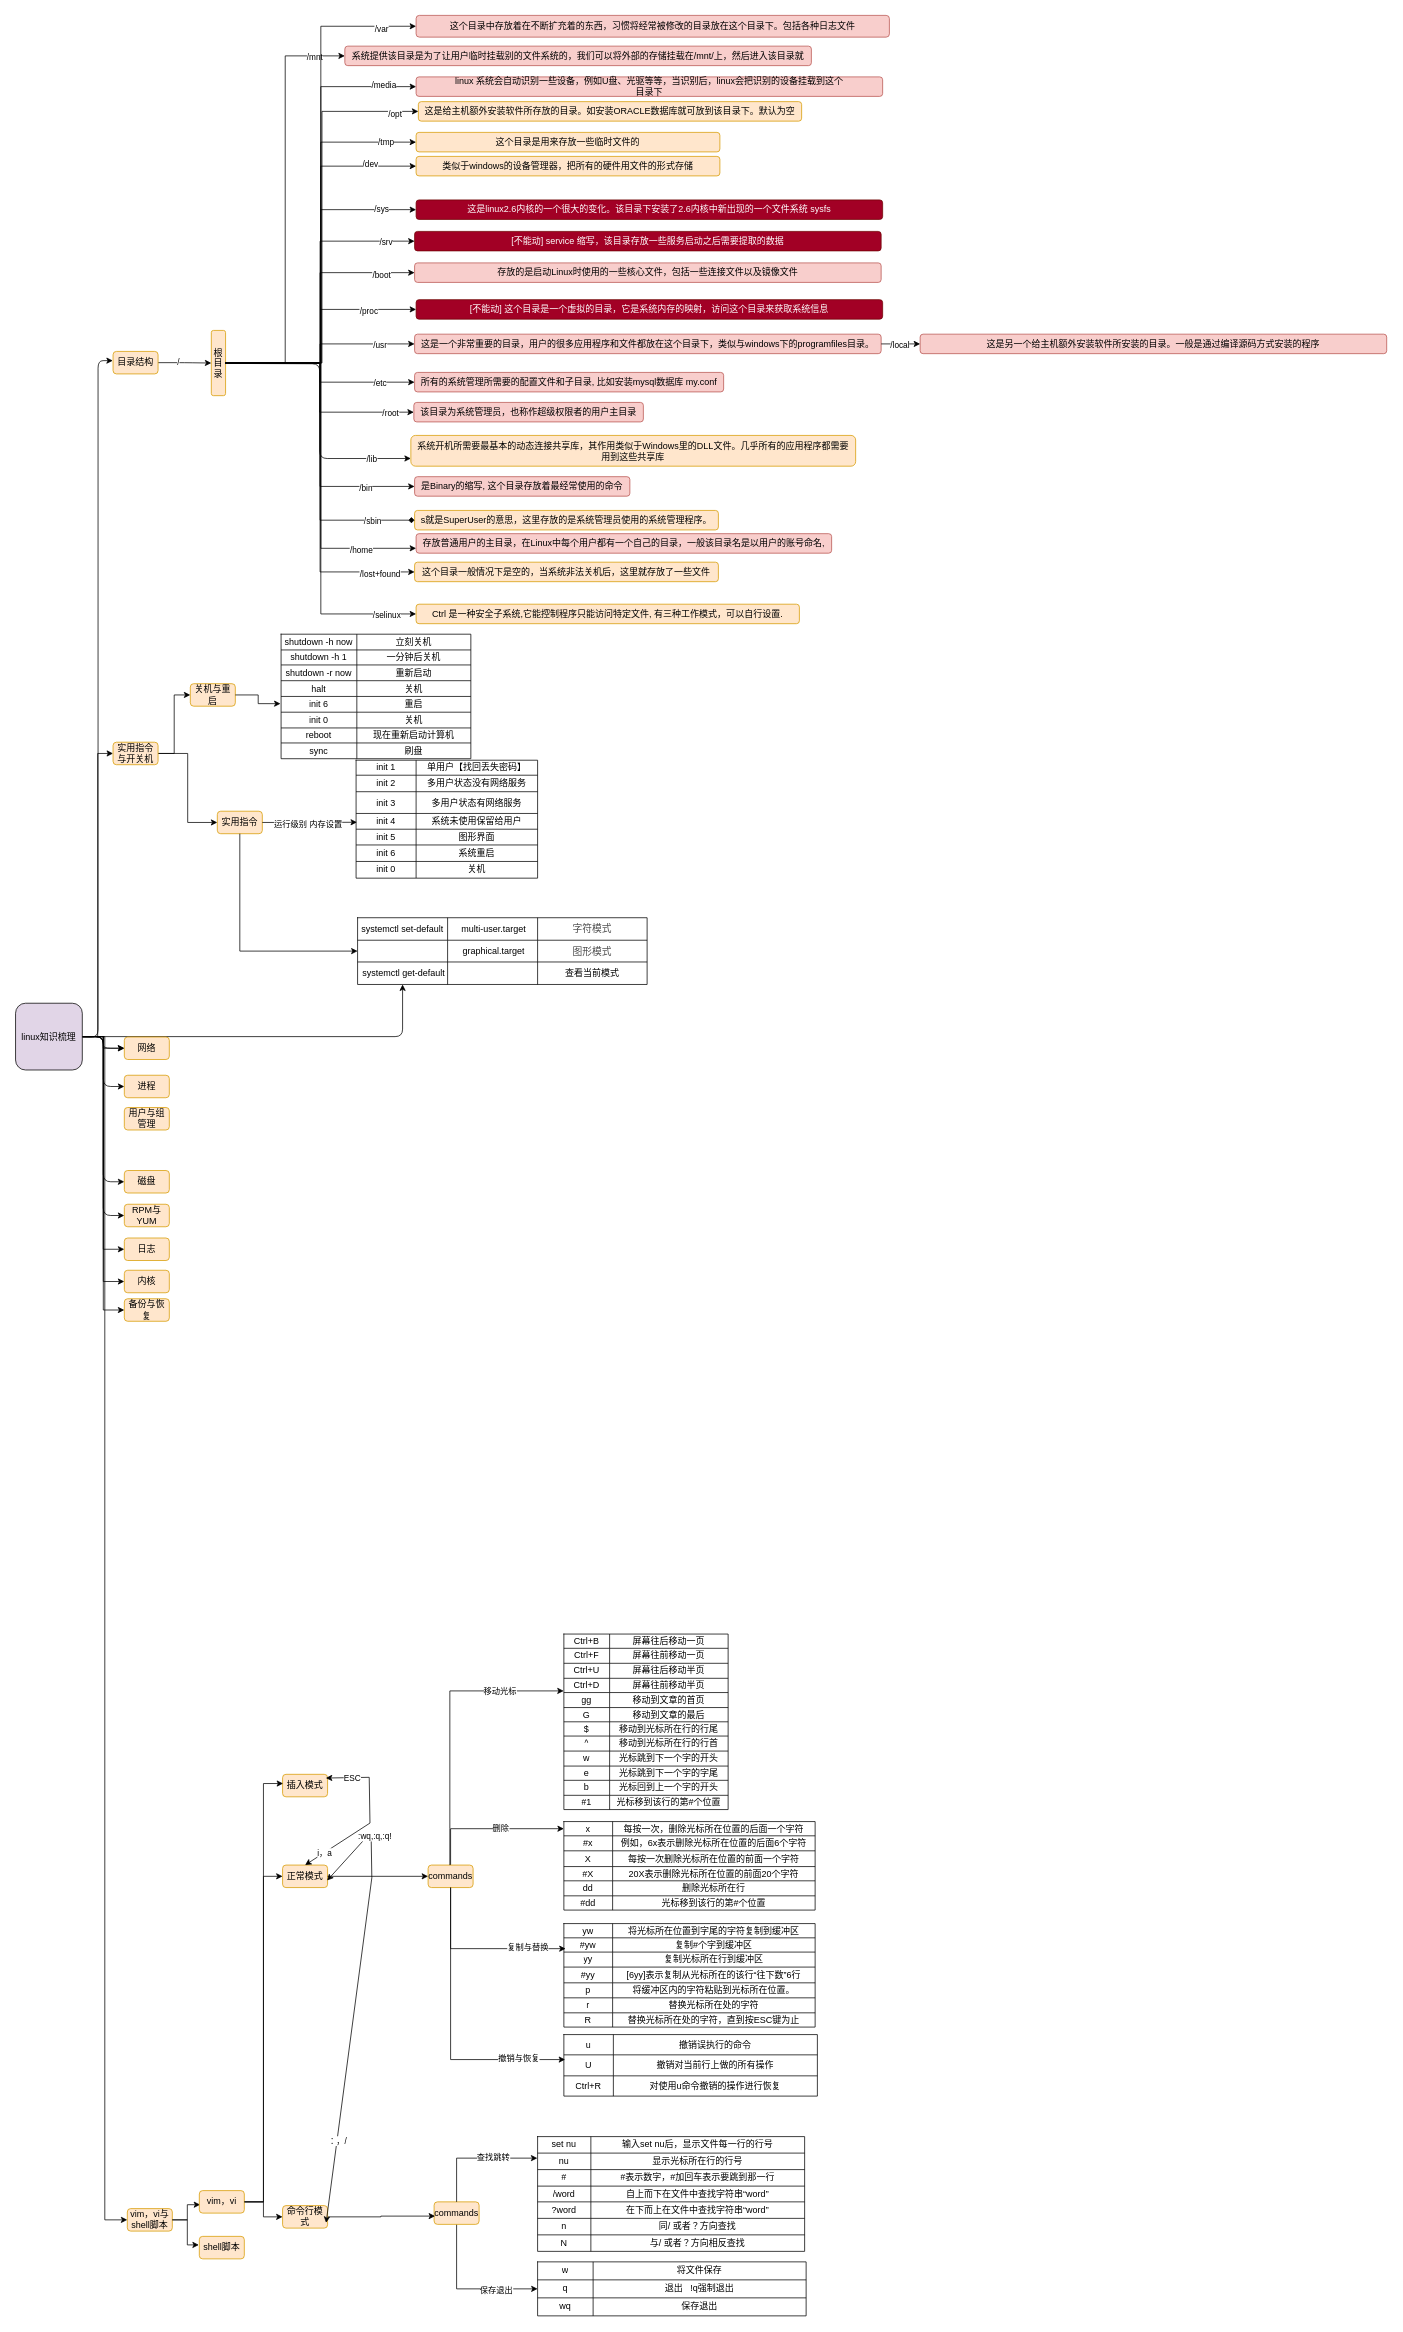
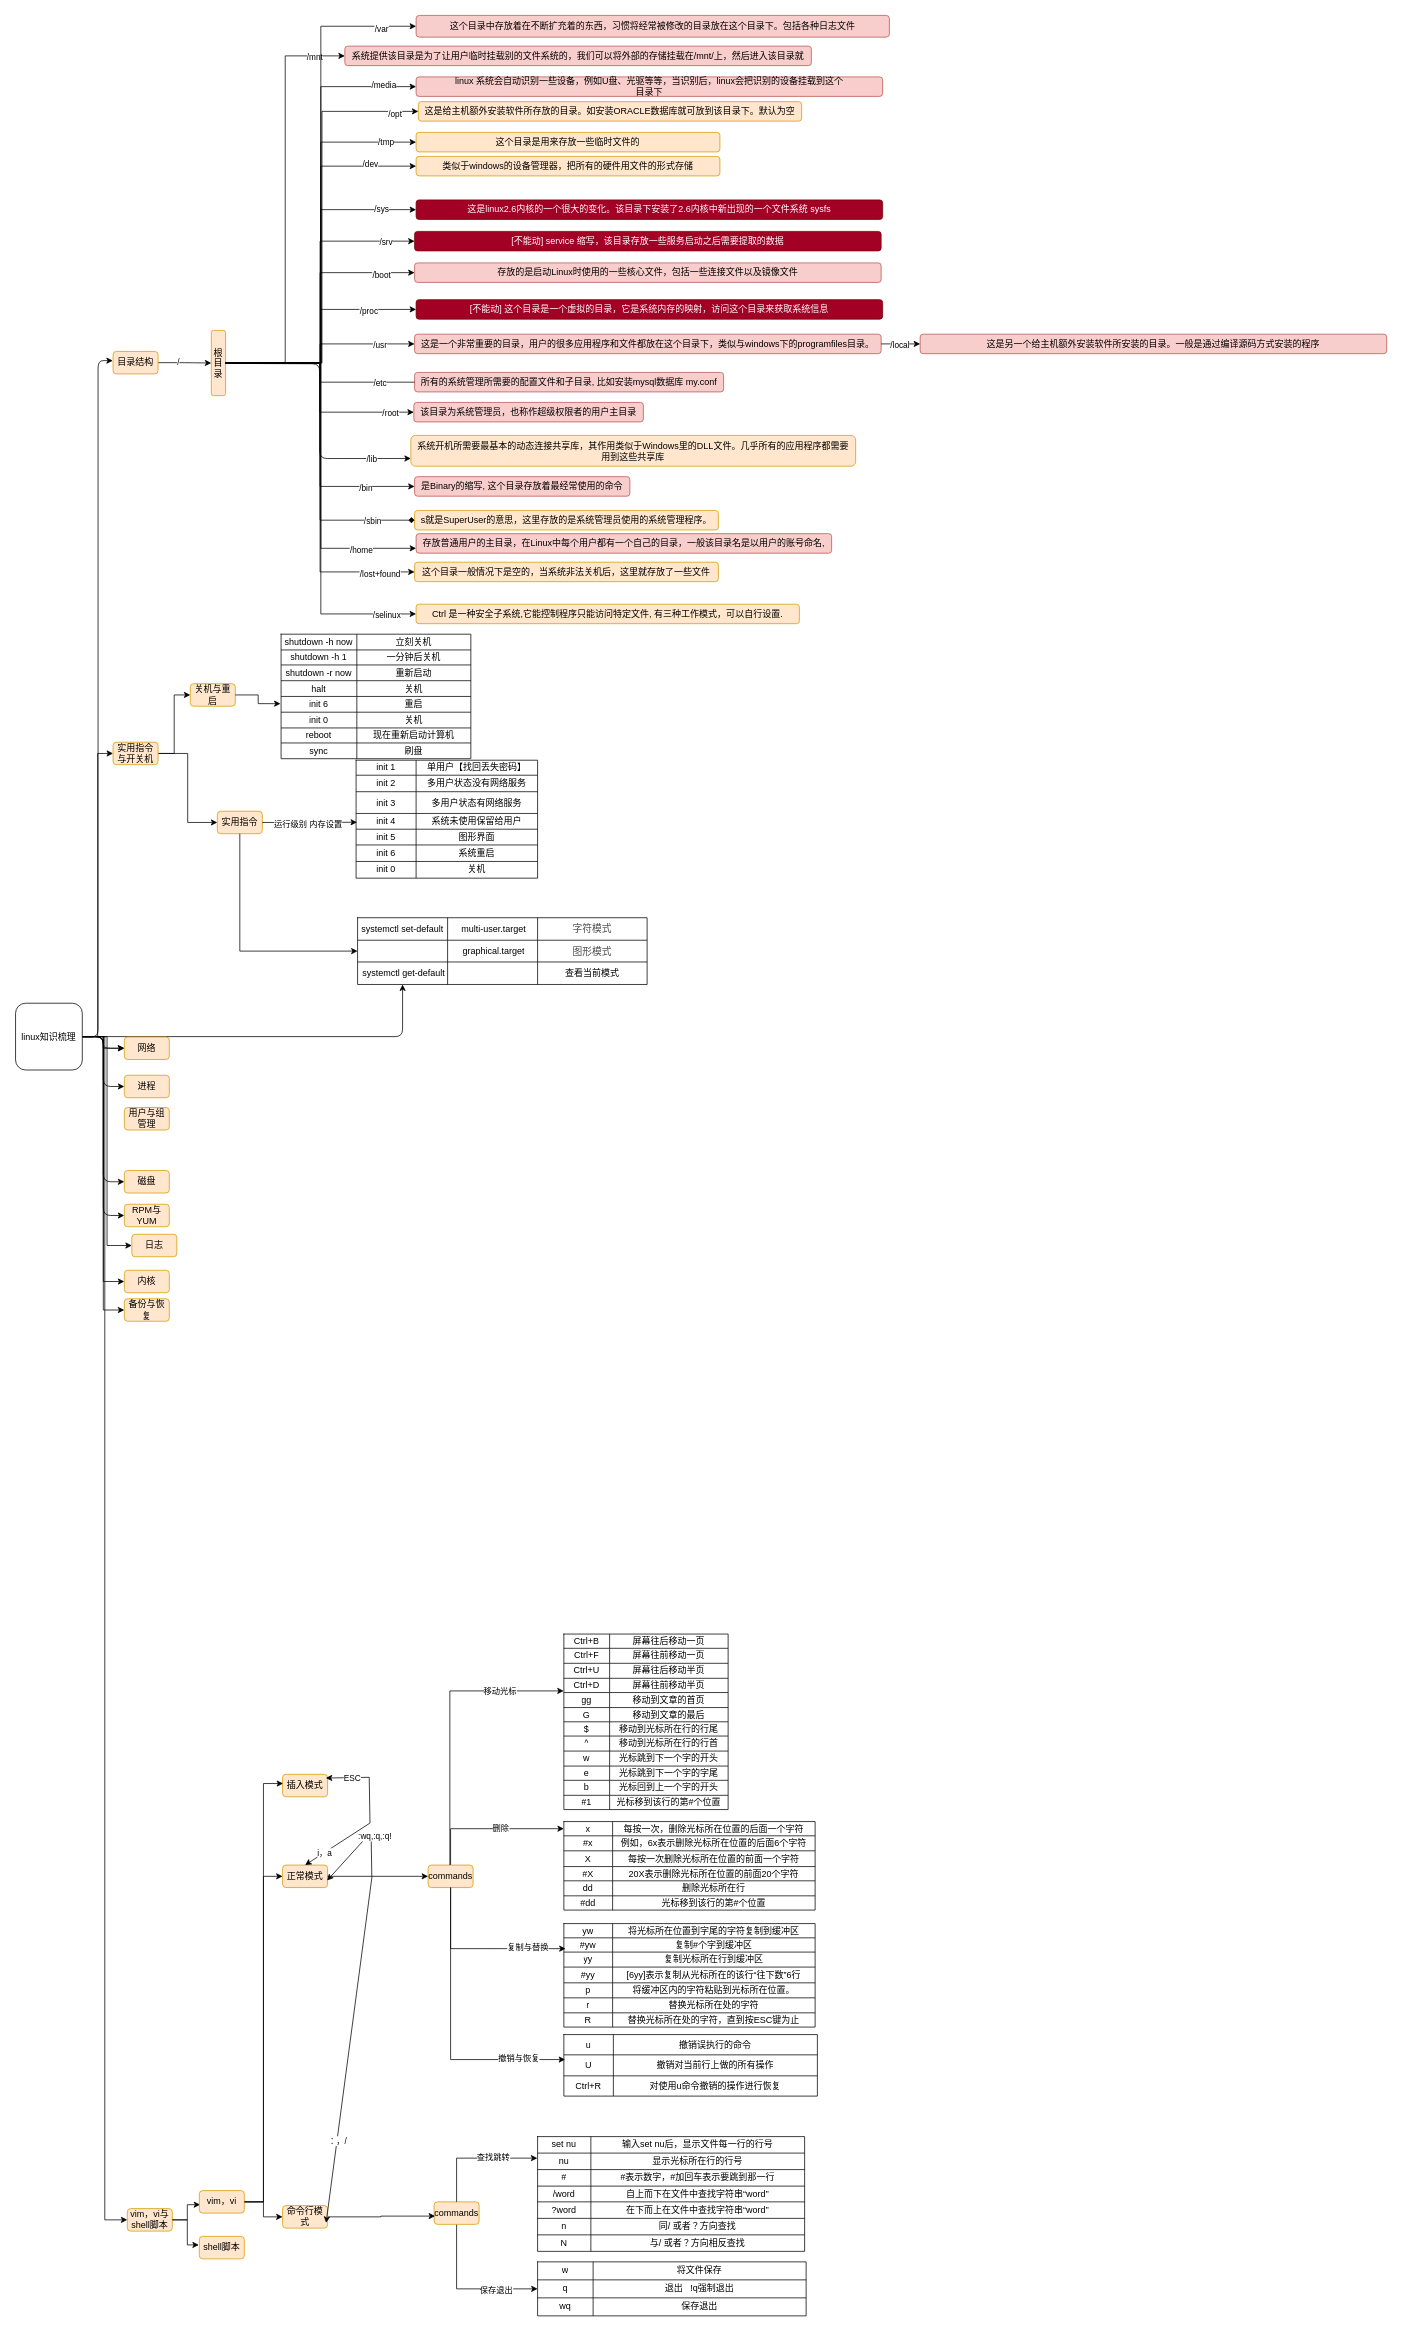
(408, 382) -> (410, 382)
(49, 1037) -> (49, 1037)
(147, 1249) -> (154, 1245)
